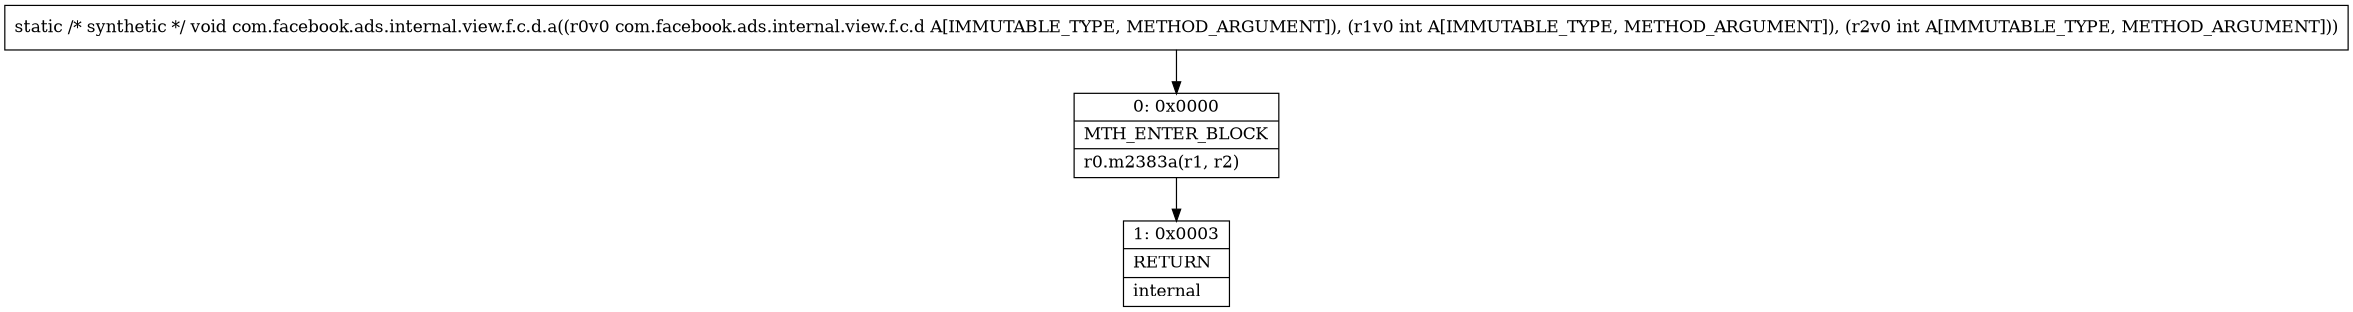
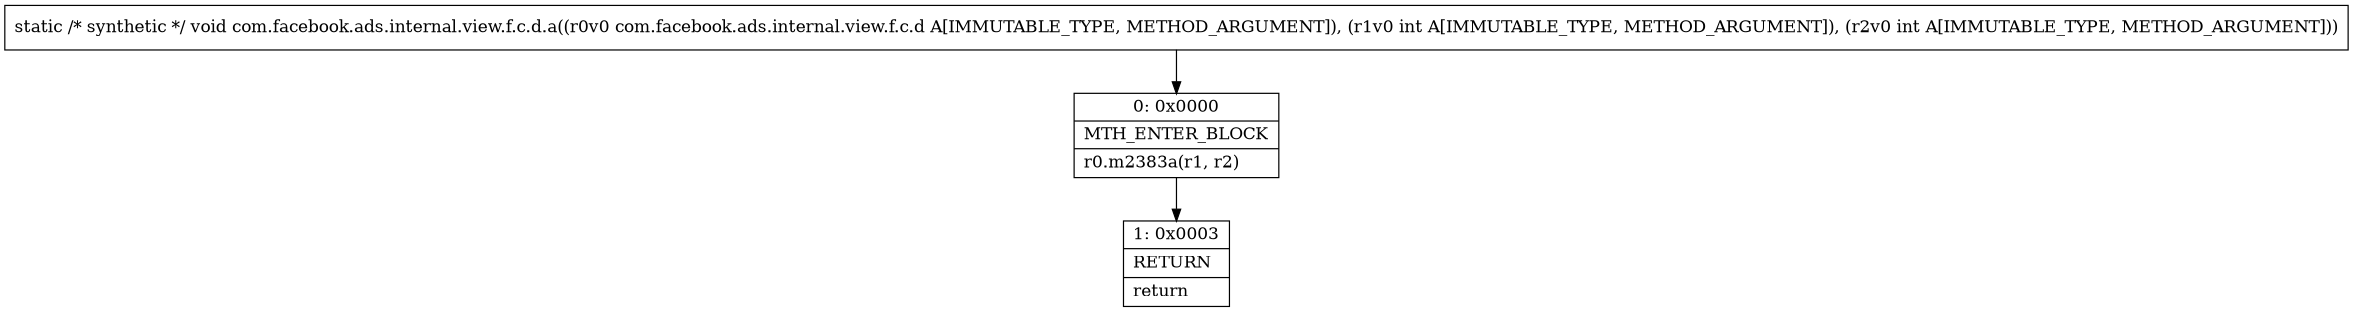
(1167, 291) -> (1161, 291)
